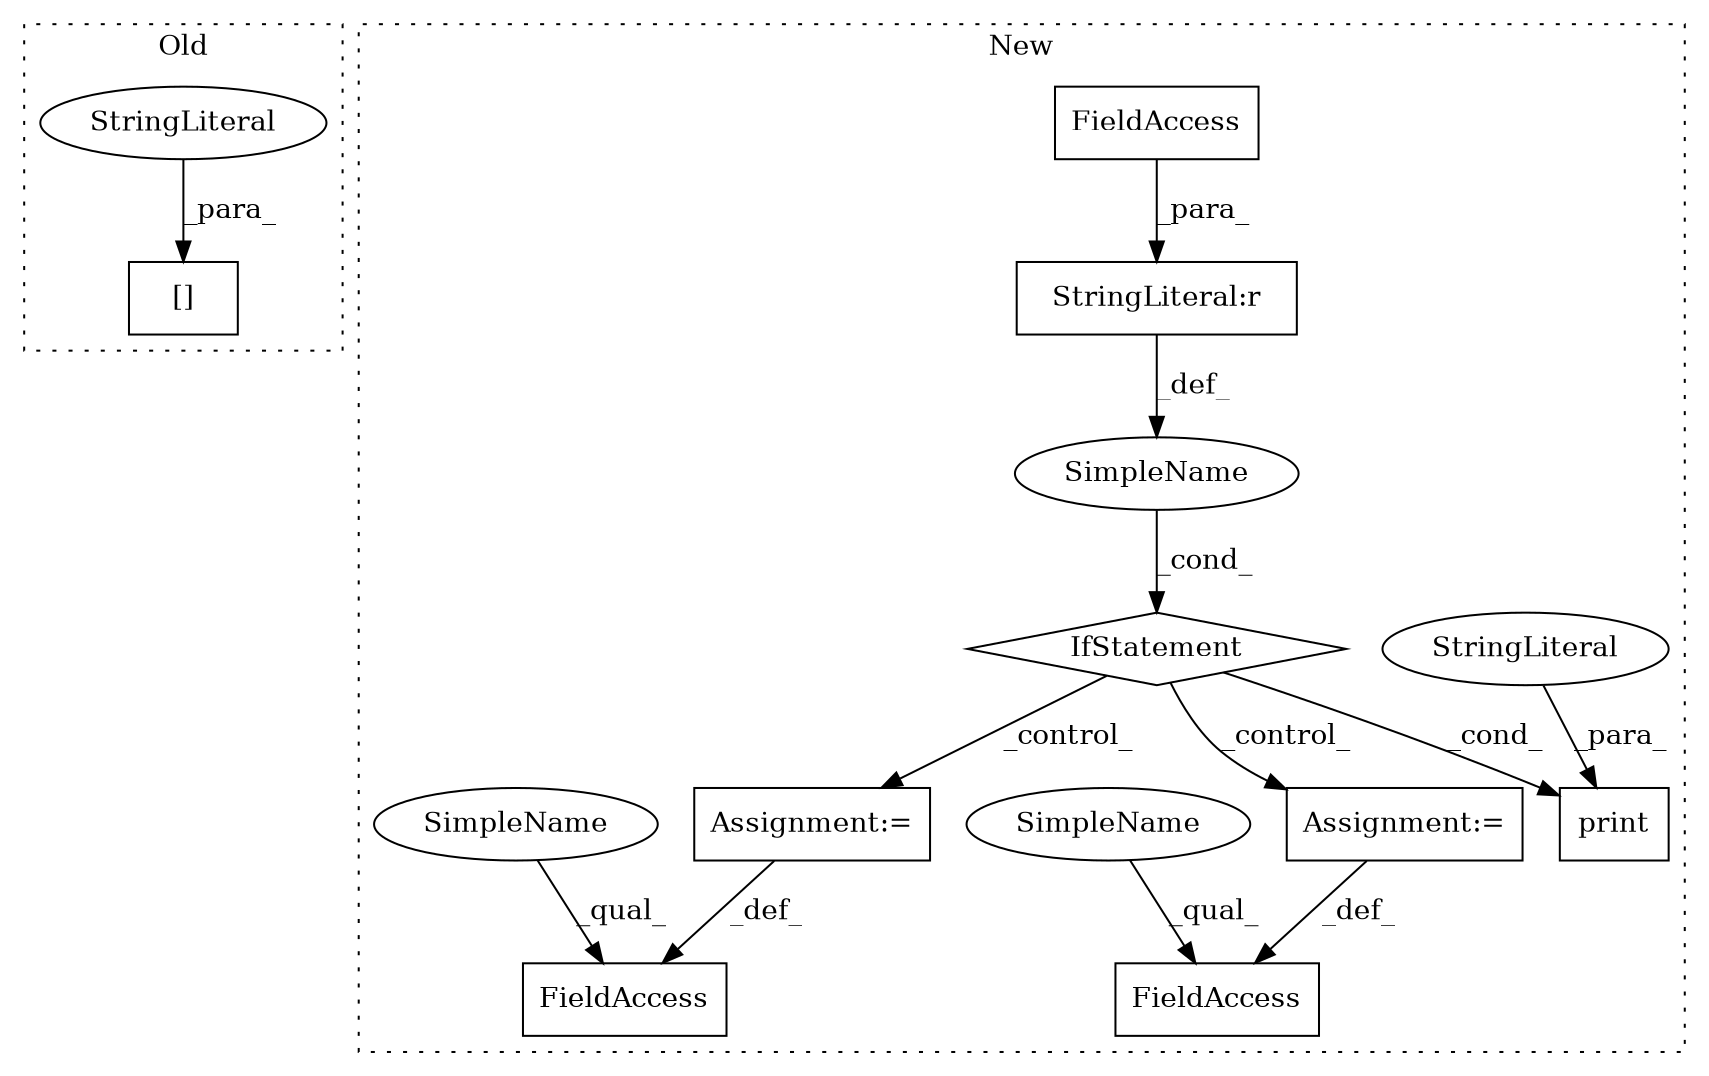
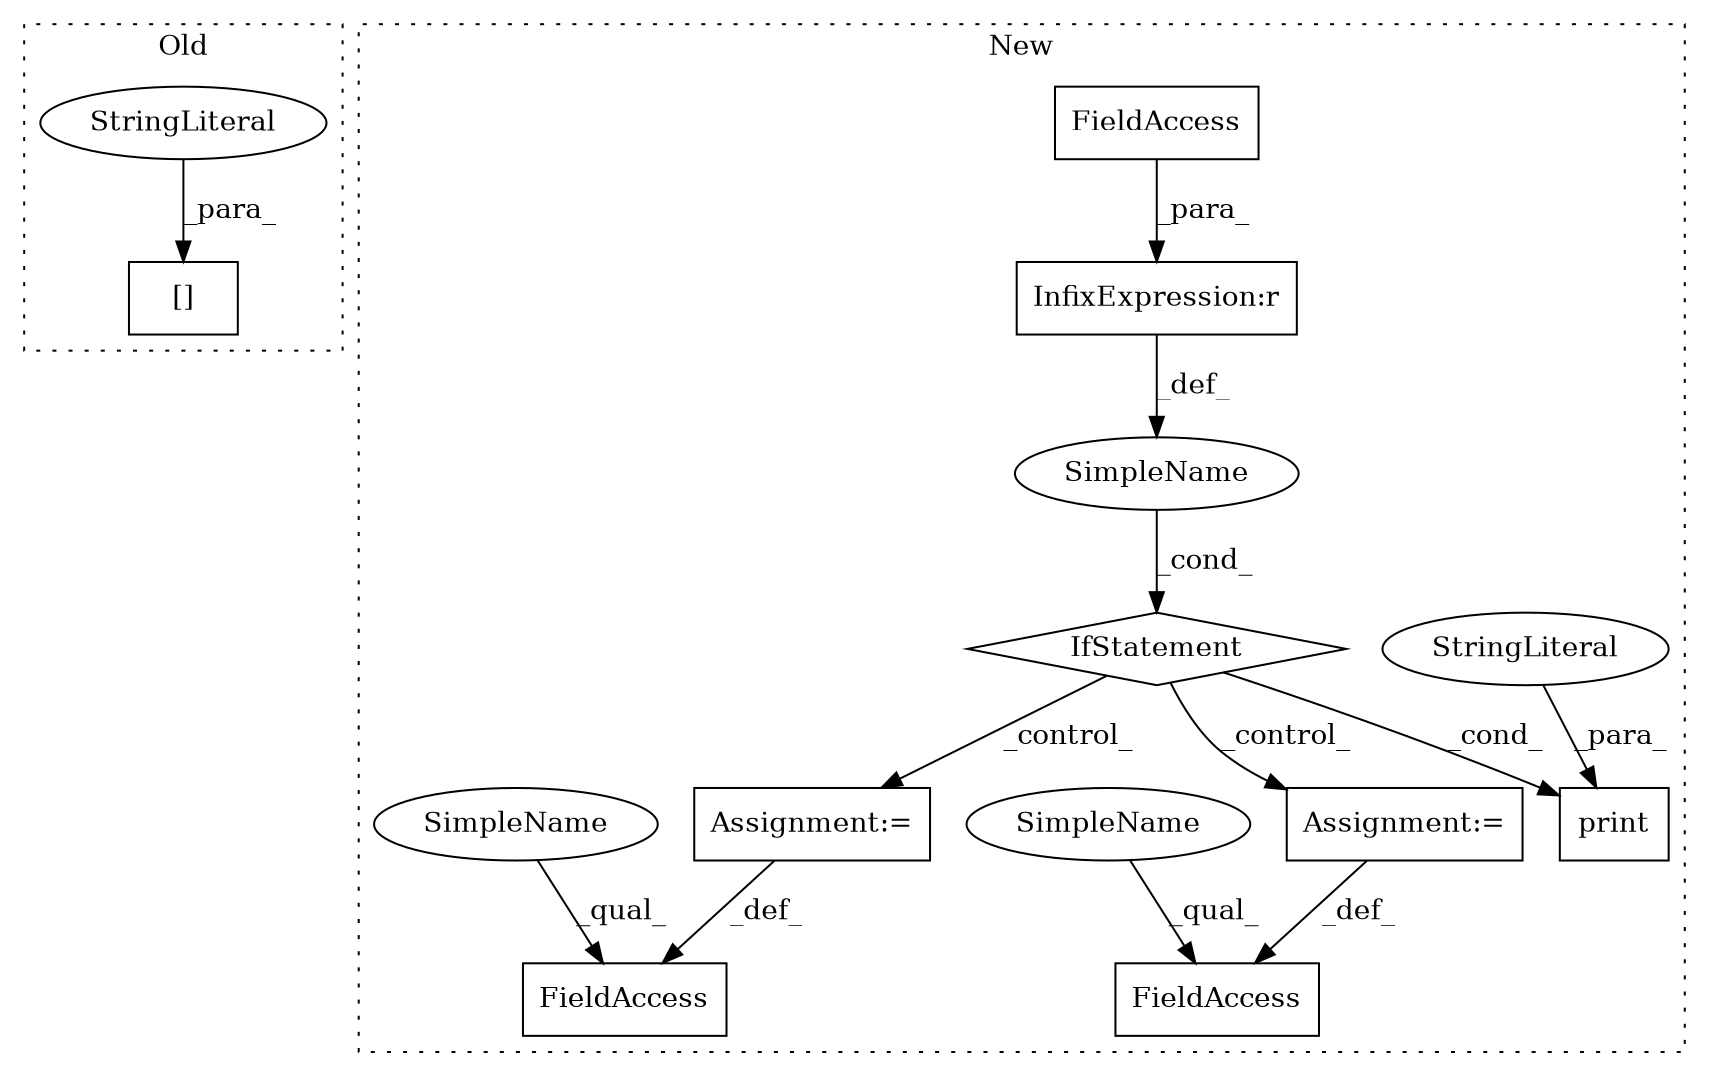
(1157, 298) -> (1157, 298)
